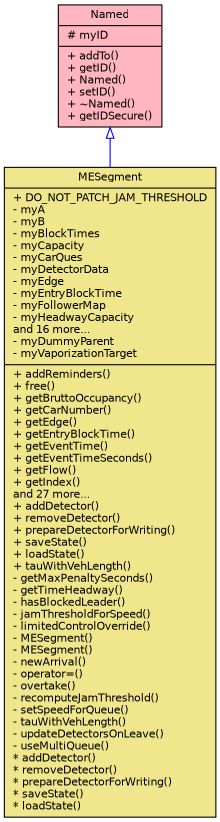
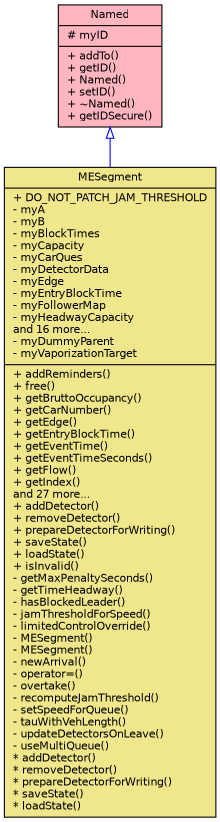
(73, 566) -> (46, 566)
